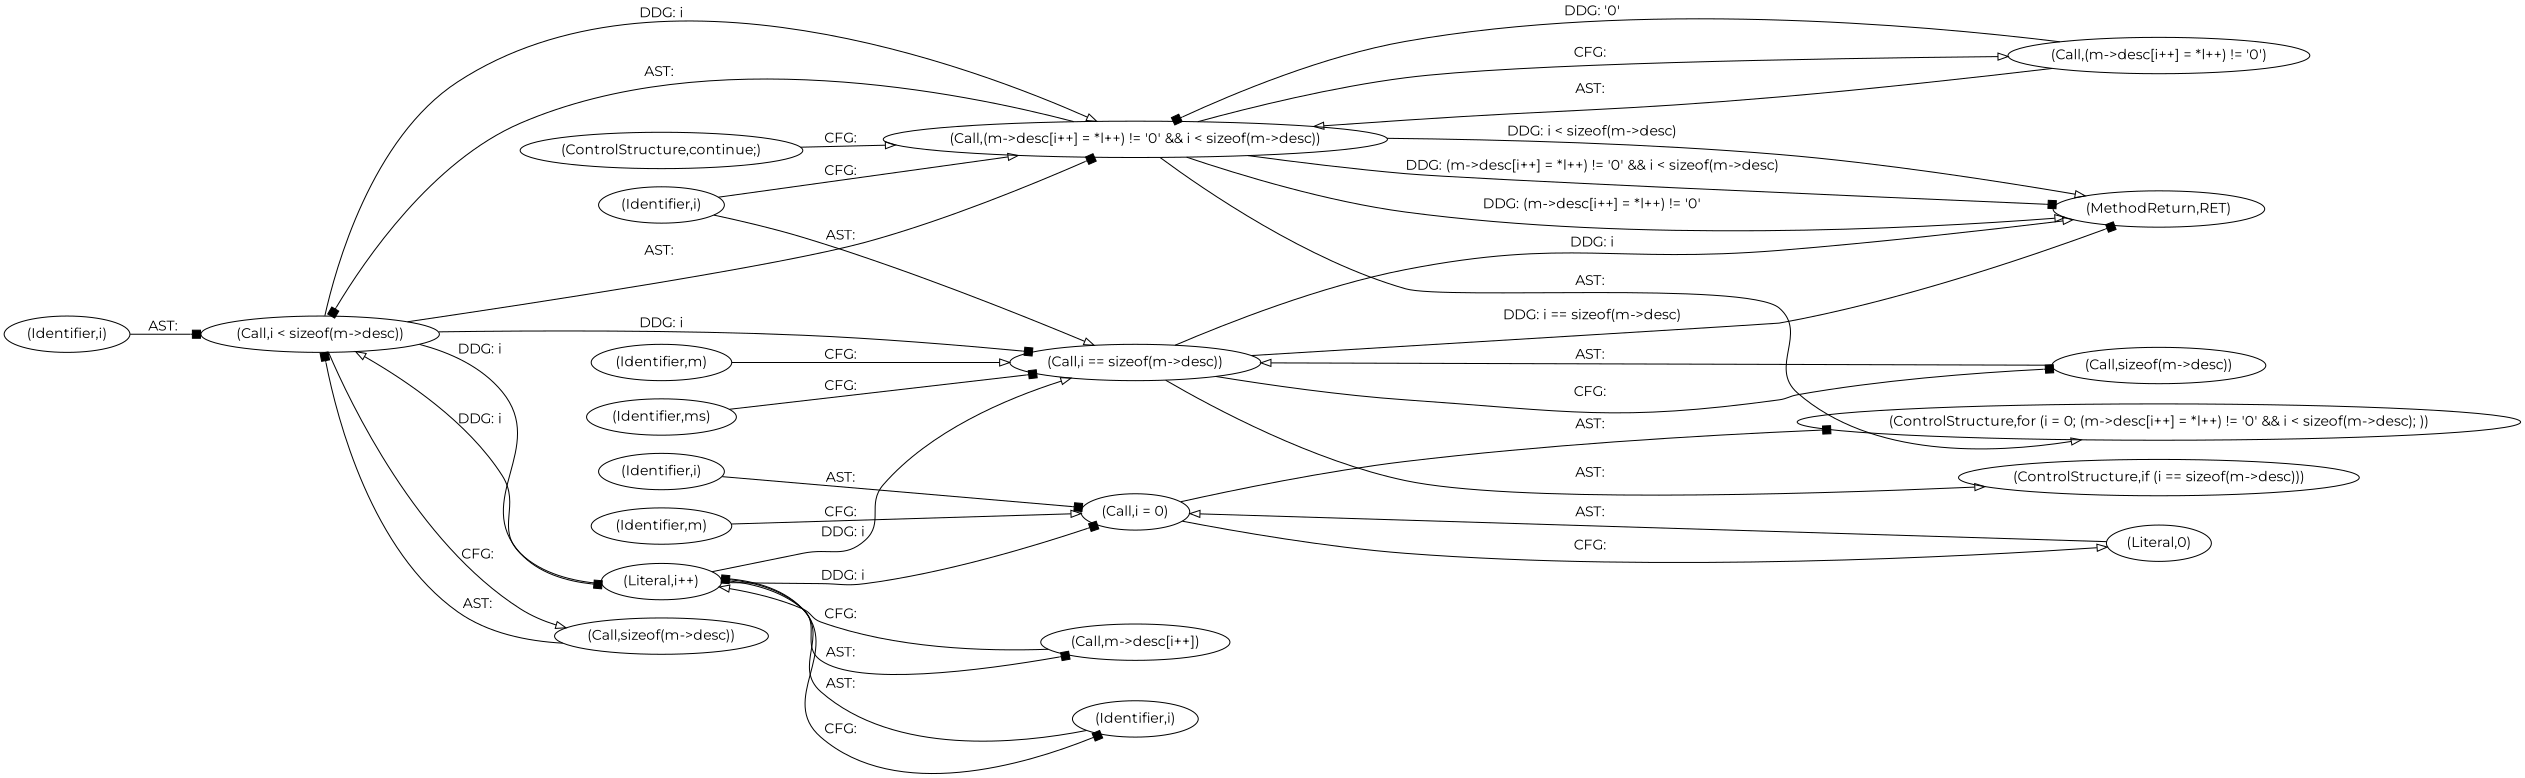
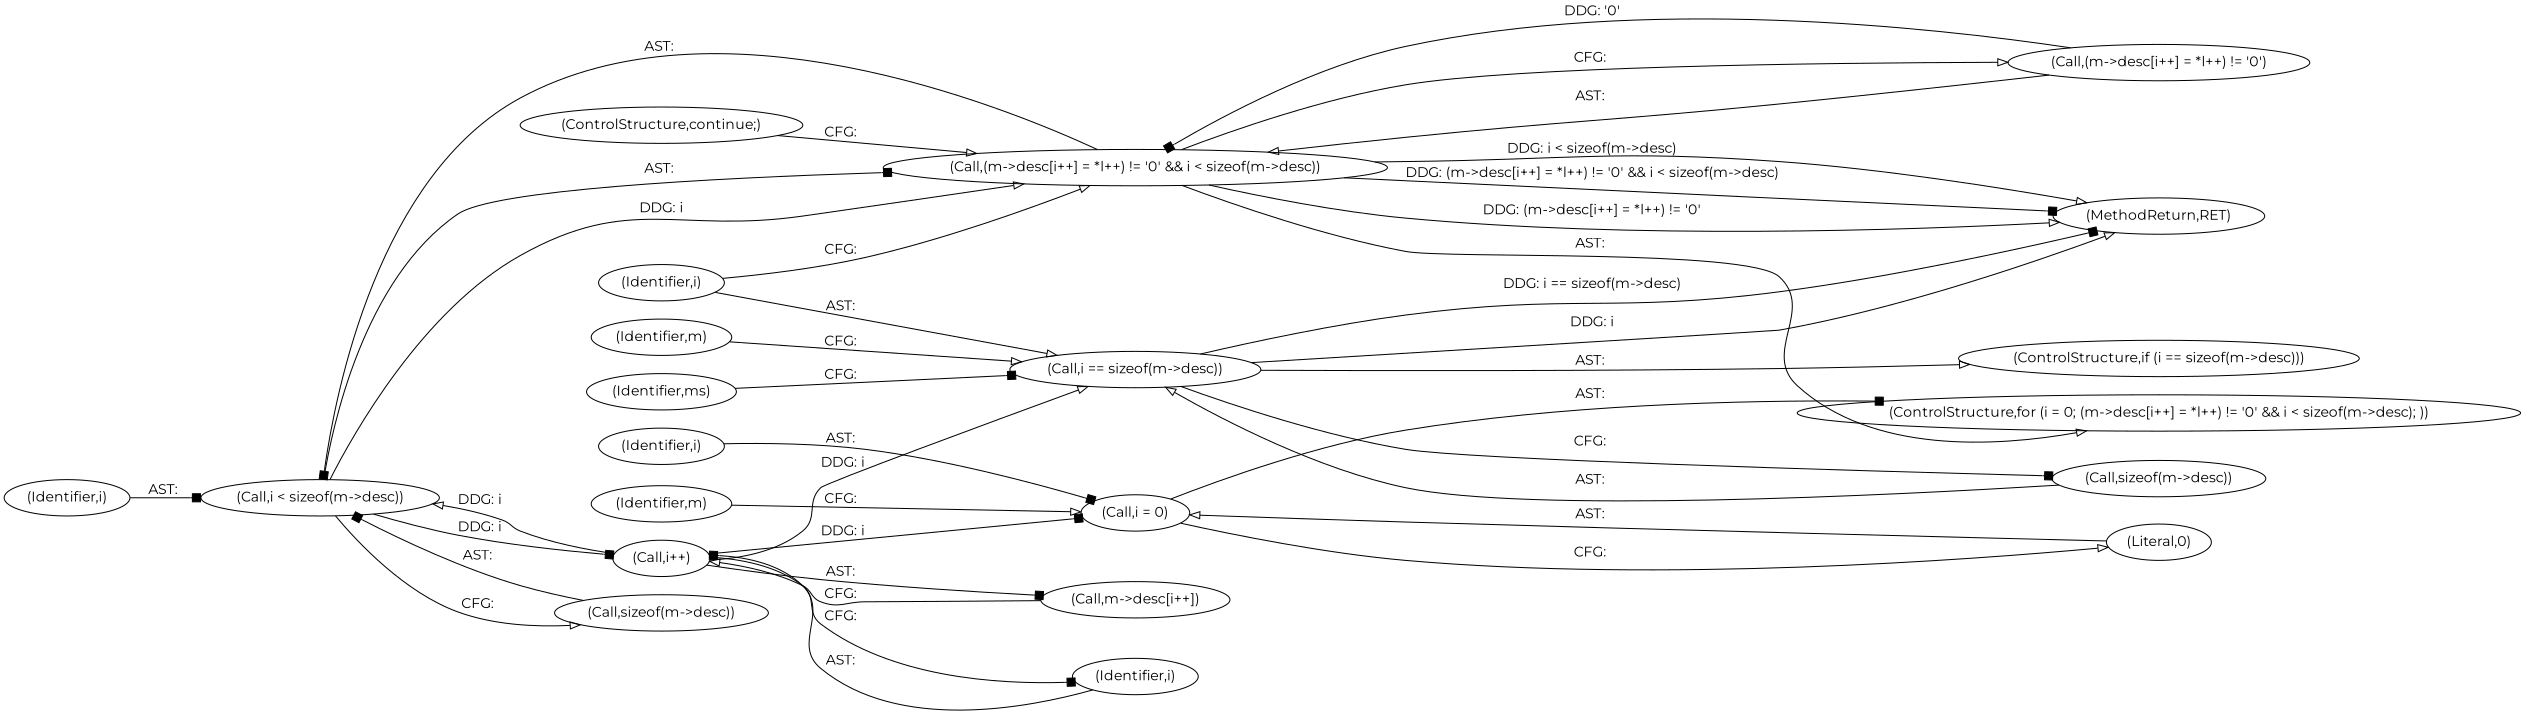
(731, 333) -> none
(661, 582) -> (661, 558)
